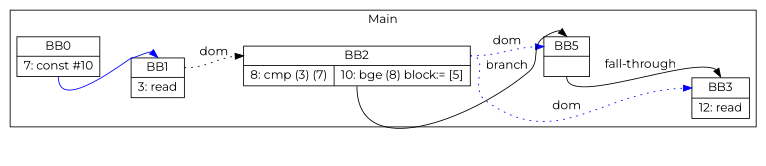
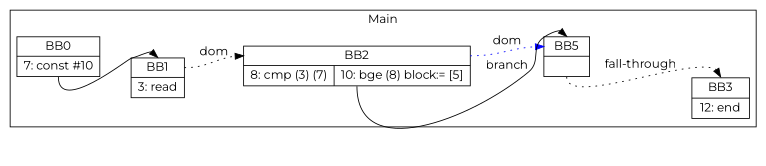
(103, 77) -> (103, 77)
(639, 78) -> (639, 78)
(721, 108) -> (721, 108)
(558, 120) -> none
